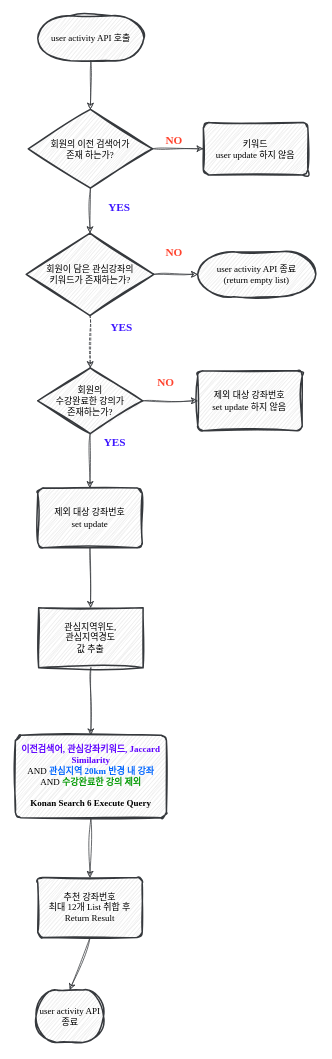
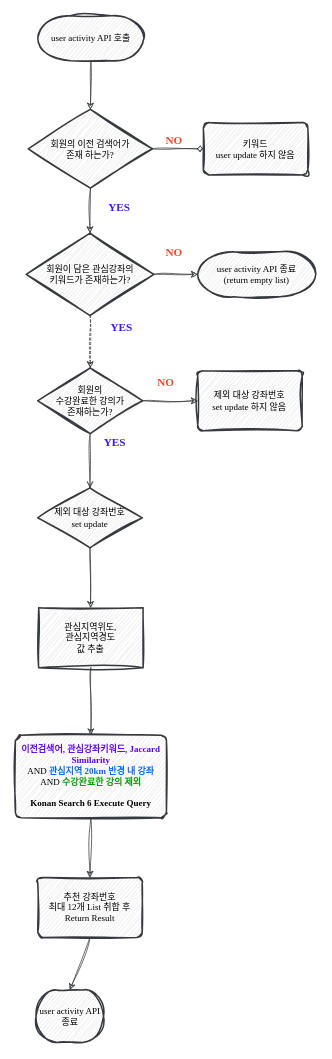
(197, 149) -> (196, 149)
(90, 481) -> (90, 482)
(90, 518) -> (90, 518)
